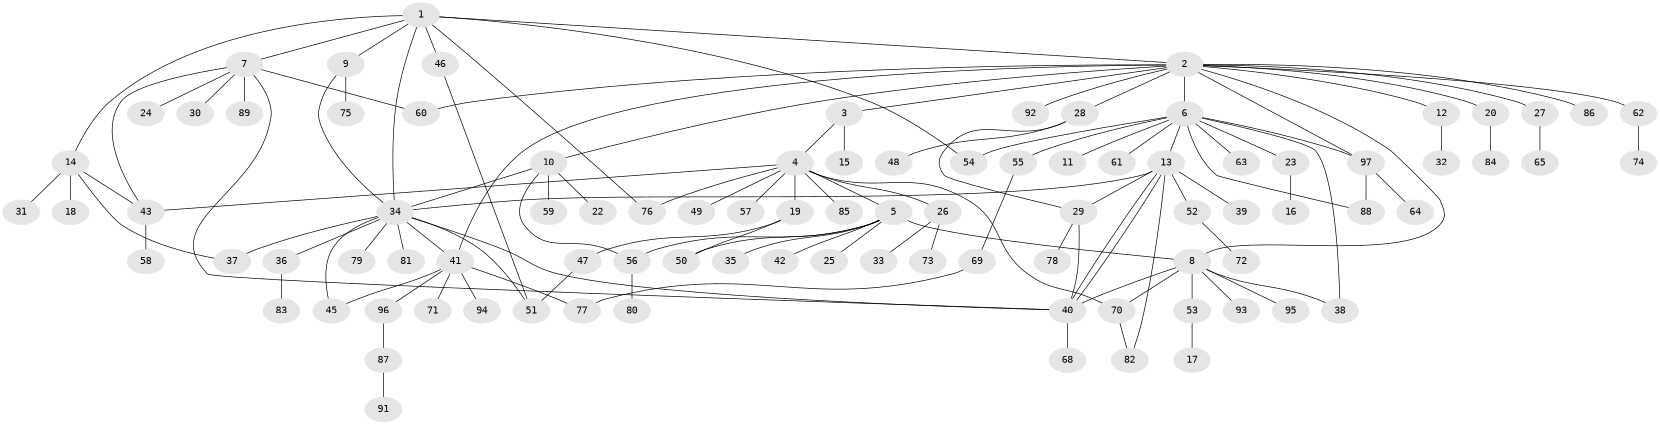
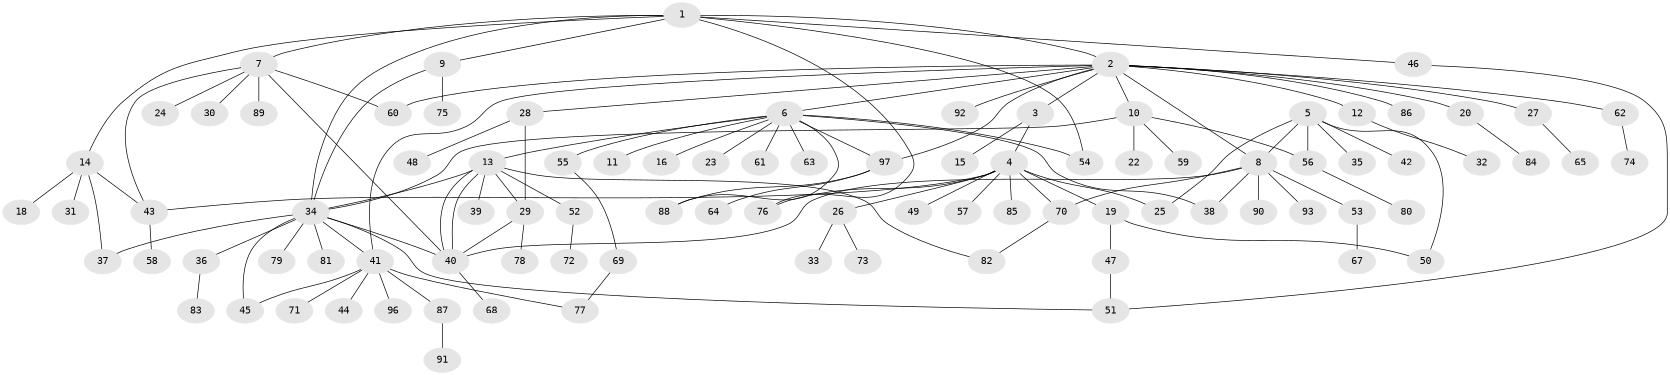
(844, 188) -> (1085, 187)
(1291, 188) -> (722, 137)
(482, 311) -> (344, 311)
(1291, 311) -> (1259, 212)
(383, 336) -> (409, 286)
(1192, 360) -> (1357, 262)
